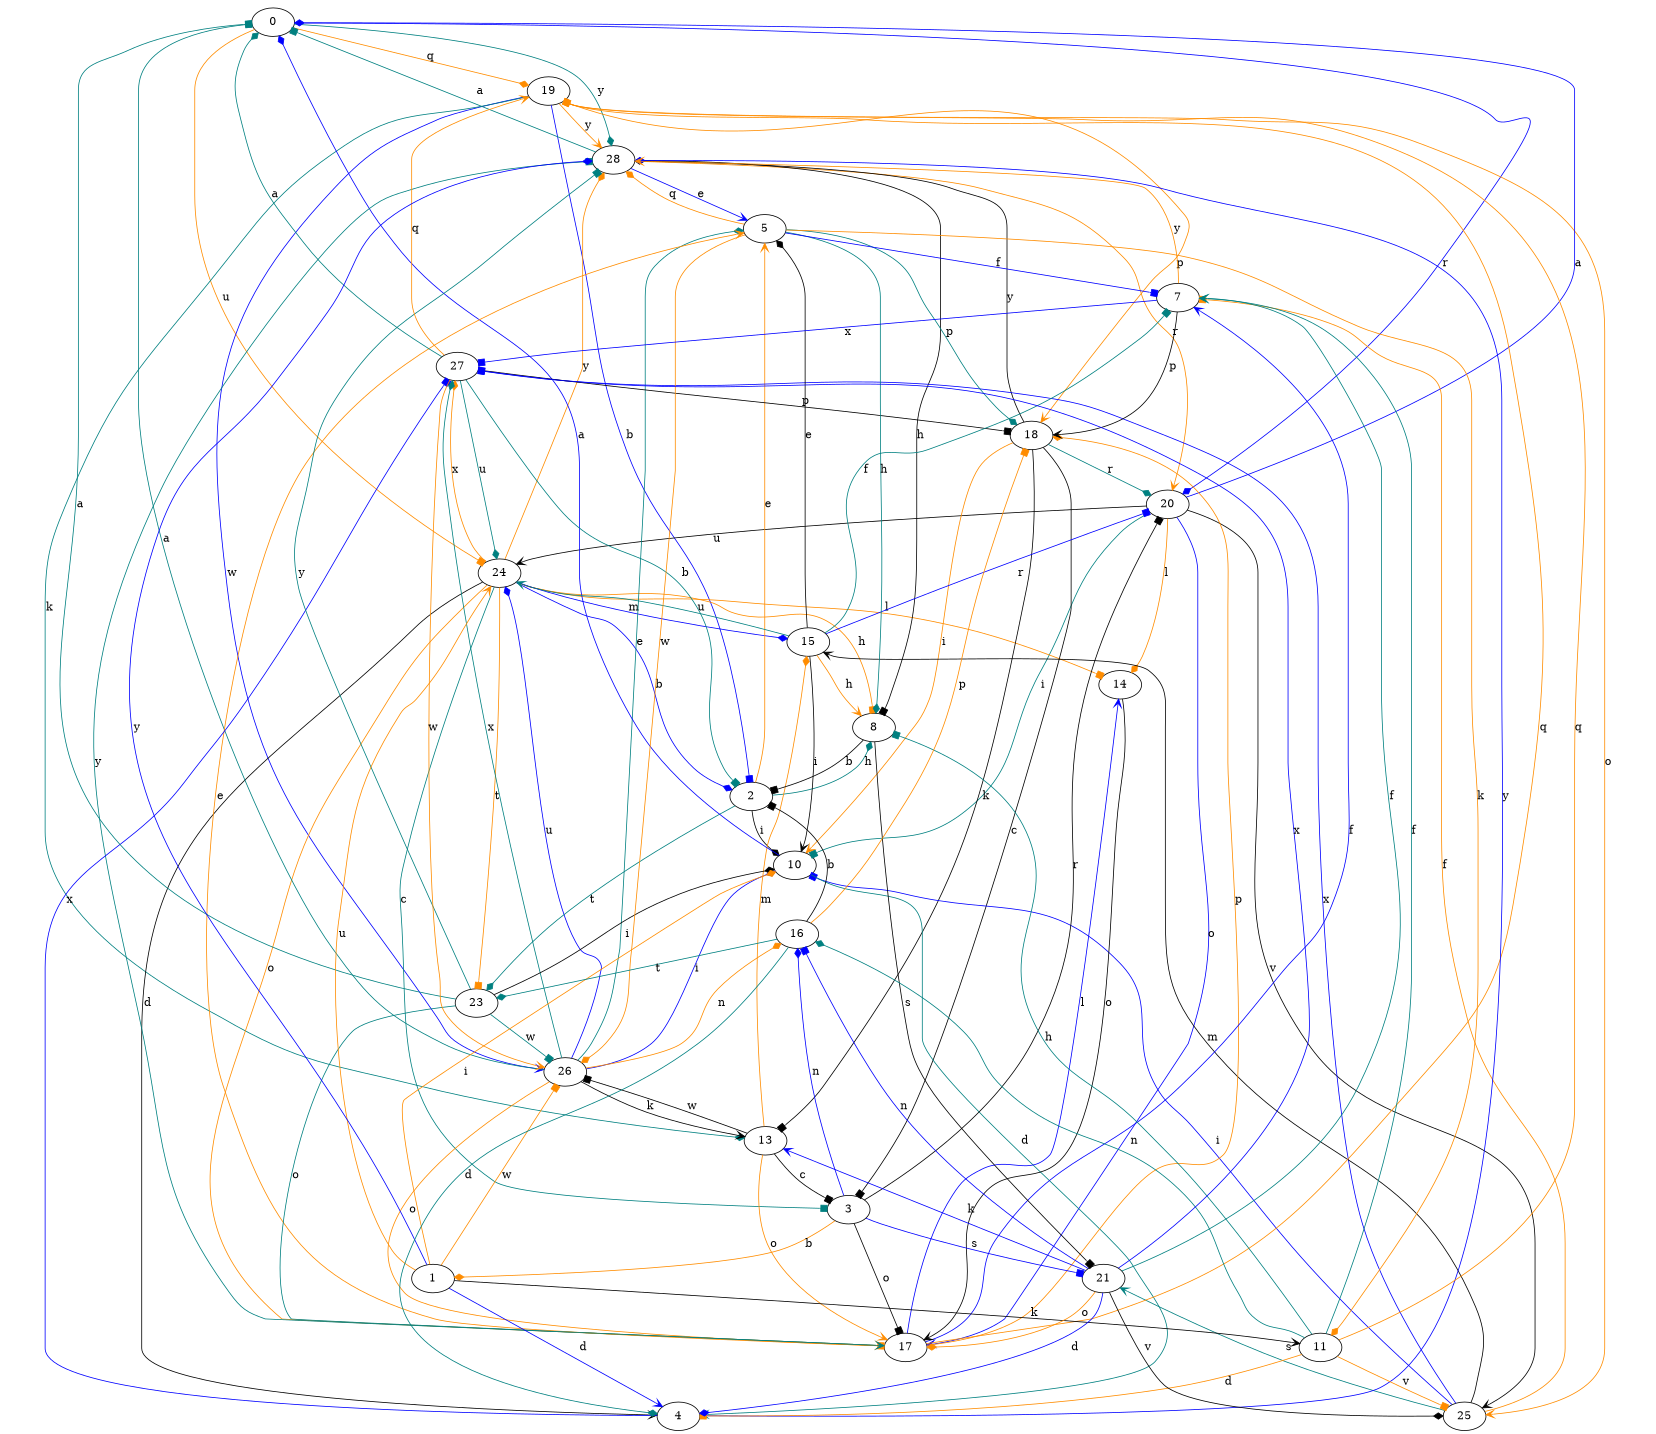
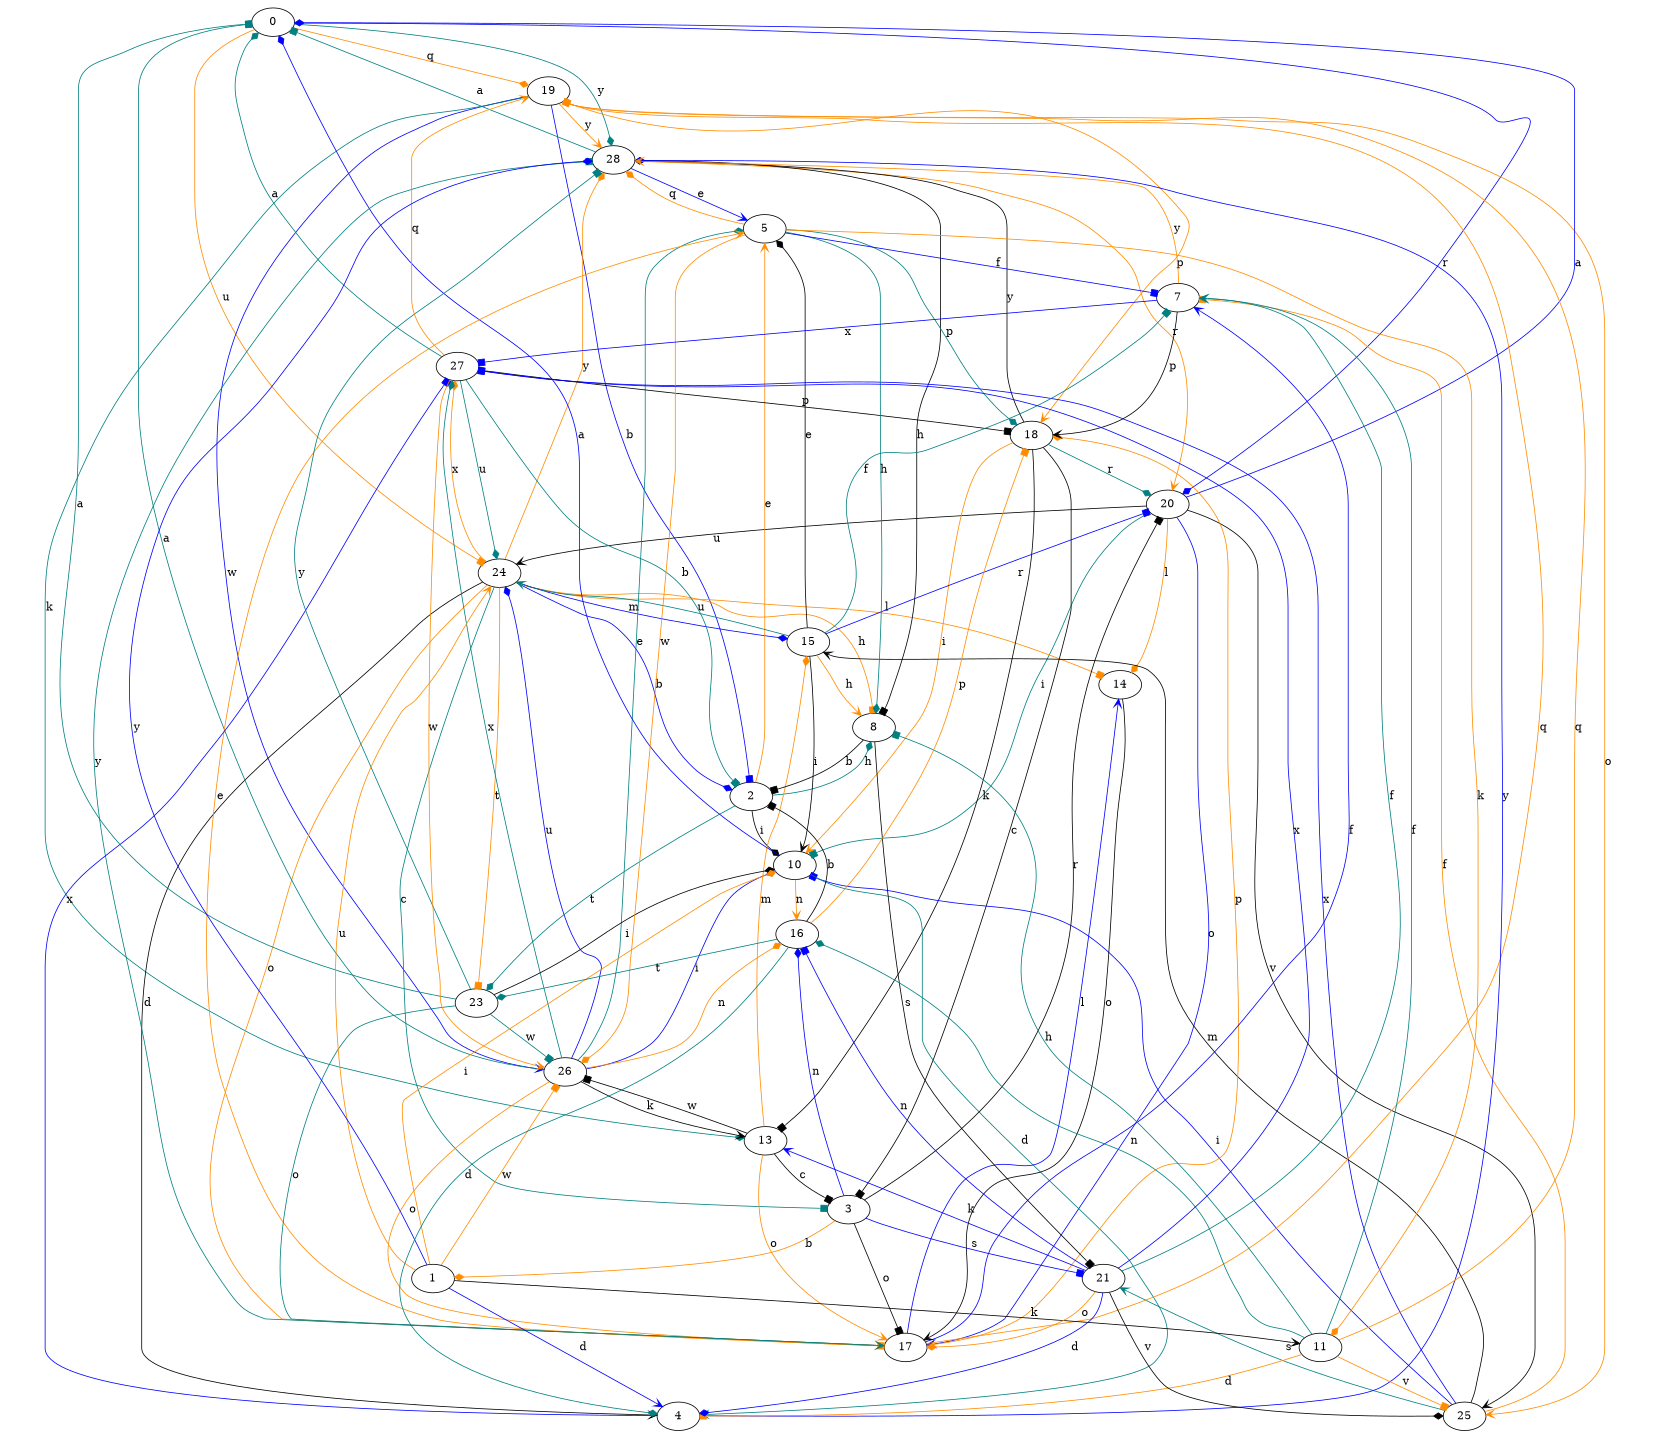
none -> (796, 896)
